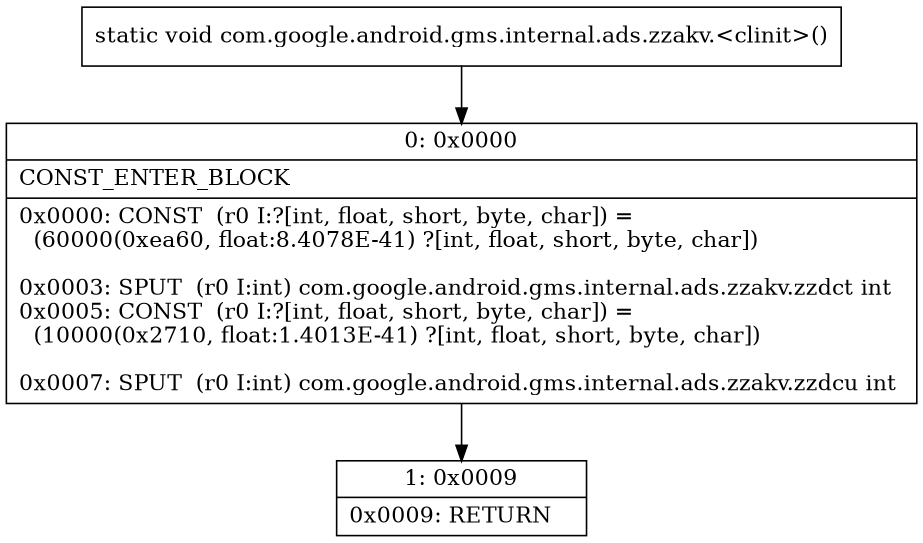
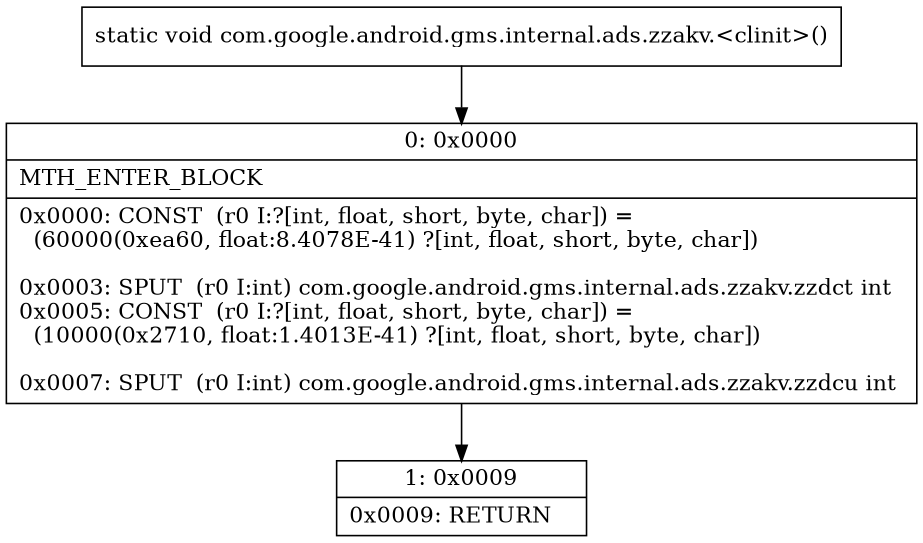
(155, 178) -> (142, 178)
